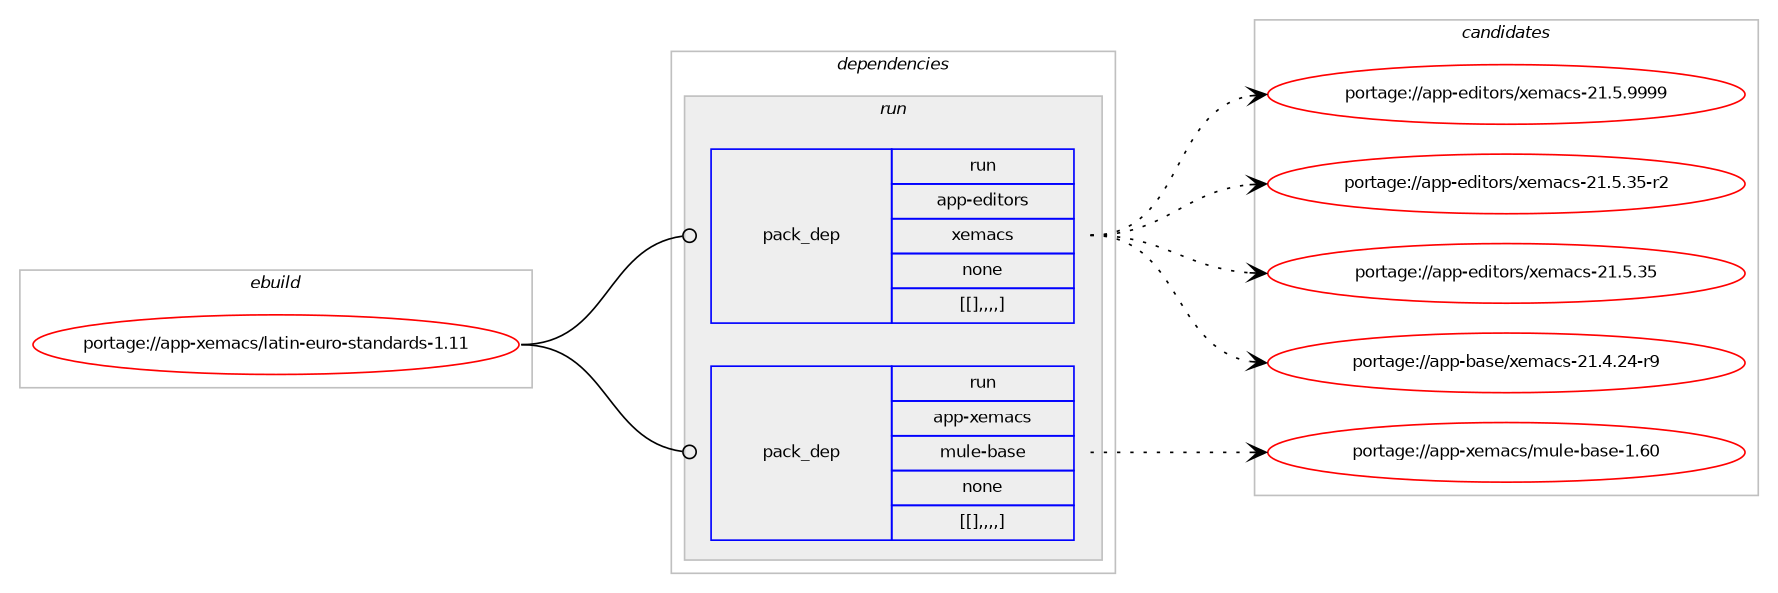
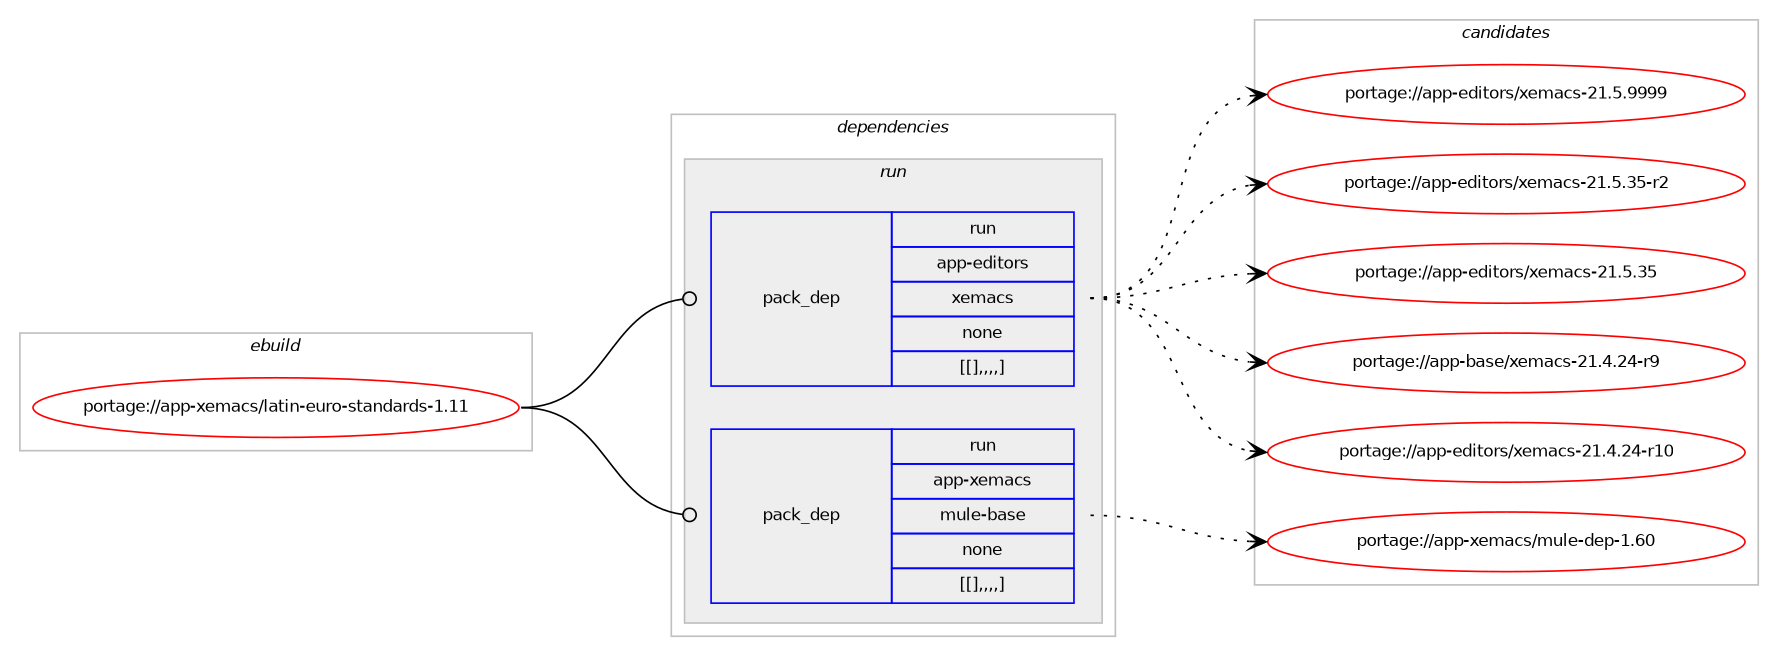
none -> (1506, 452)
(1506, 452) -> (1506, 542)
